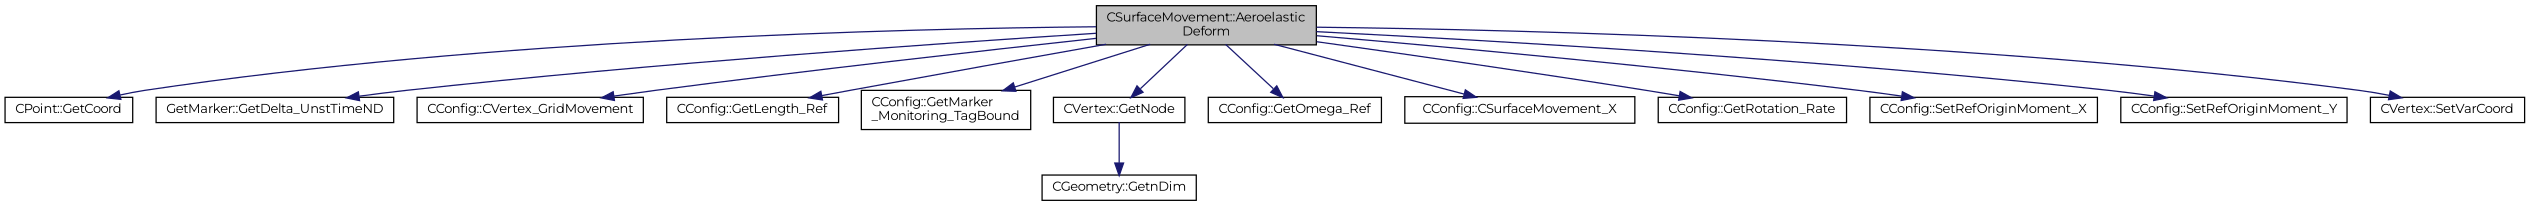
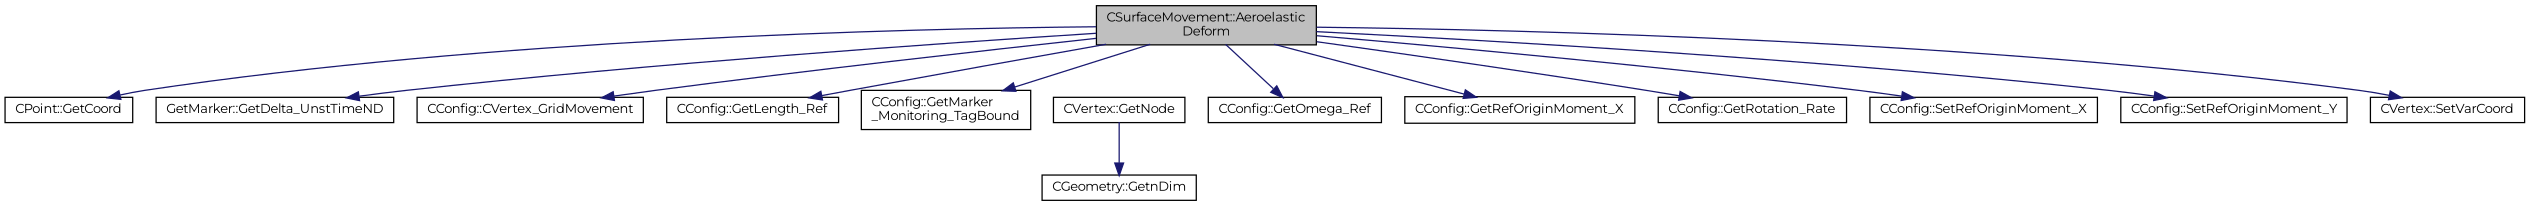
(1164, 67) -> none
(1520, 110) -> (1520, 110)
